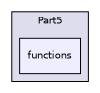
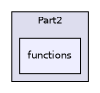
(50, 21) -> (50, 21)
